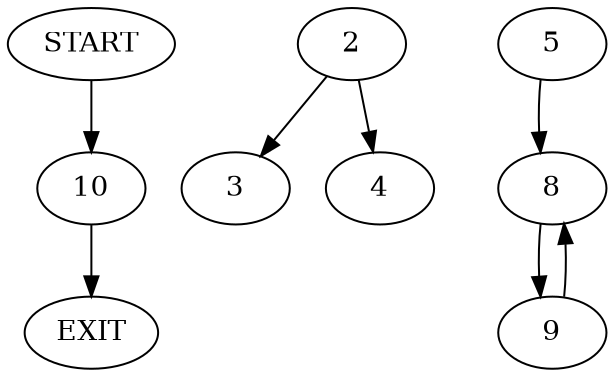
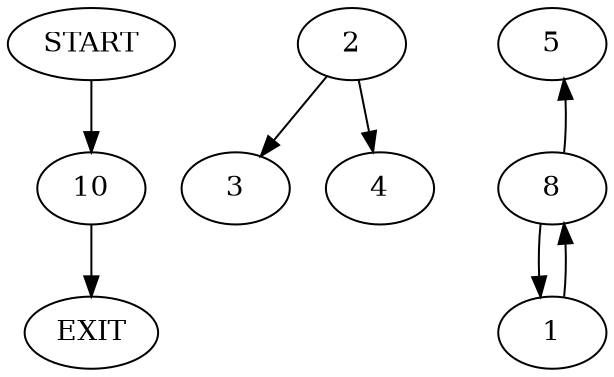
(539, 106) -> (566, 126)
(552, 333) -> (552, 333)
